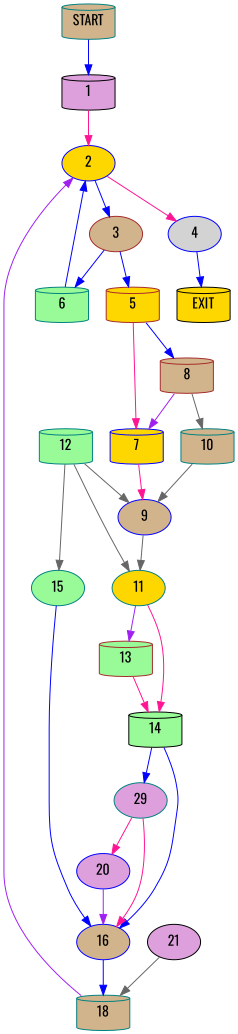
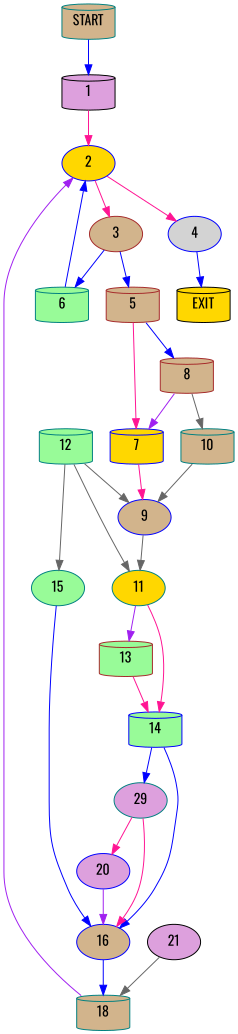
(100, 194) -> (100, 194)
(133, 305) -> (133, 305)
(155, 730) -> (155, 730)
